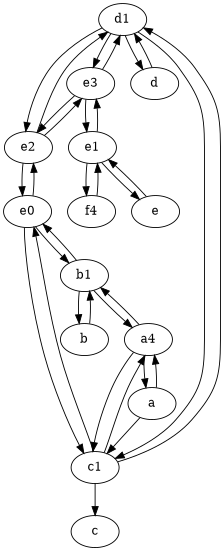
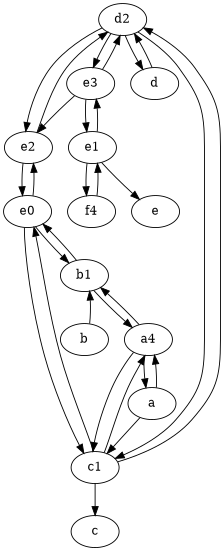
(123, 20) -> (123, 20)
(60, 121) -> none
(131, 181) -> none
(79, 303) -> none
